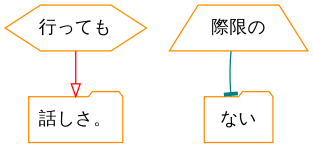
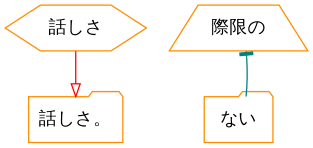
(76, 28) -> (76, 28)
(230, 71) -> (247, 77)
